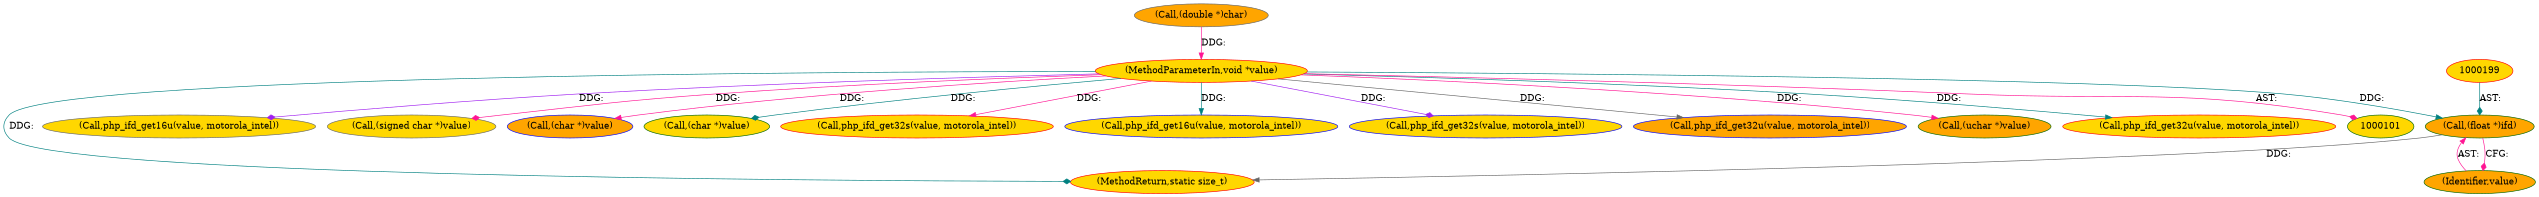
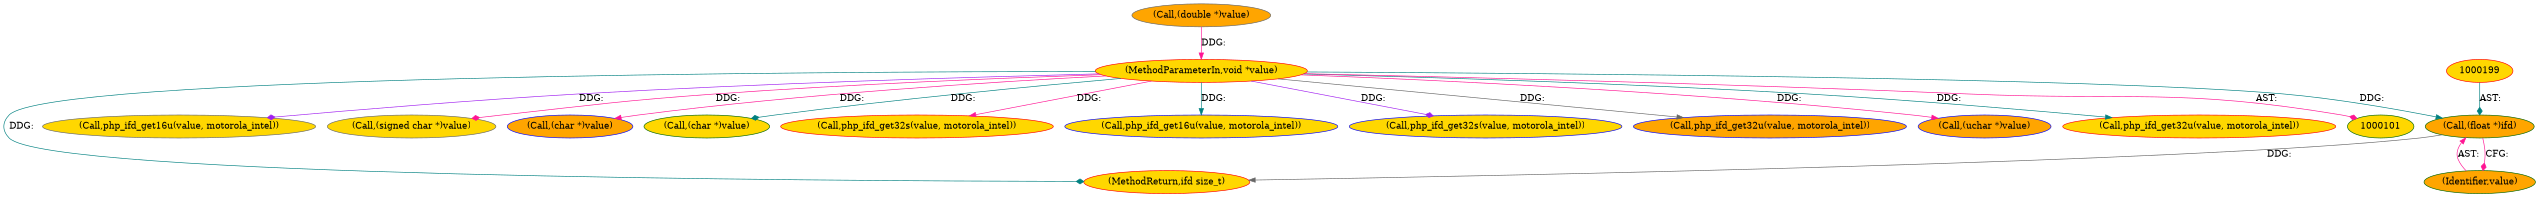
(1201, 15) -> (1201, 15)
(1985, 126) -> (1985, 126)
(1162, 182) -> (1167, 182)
